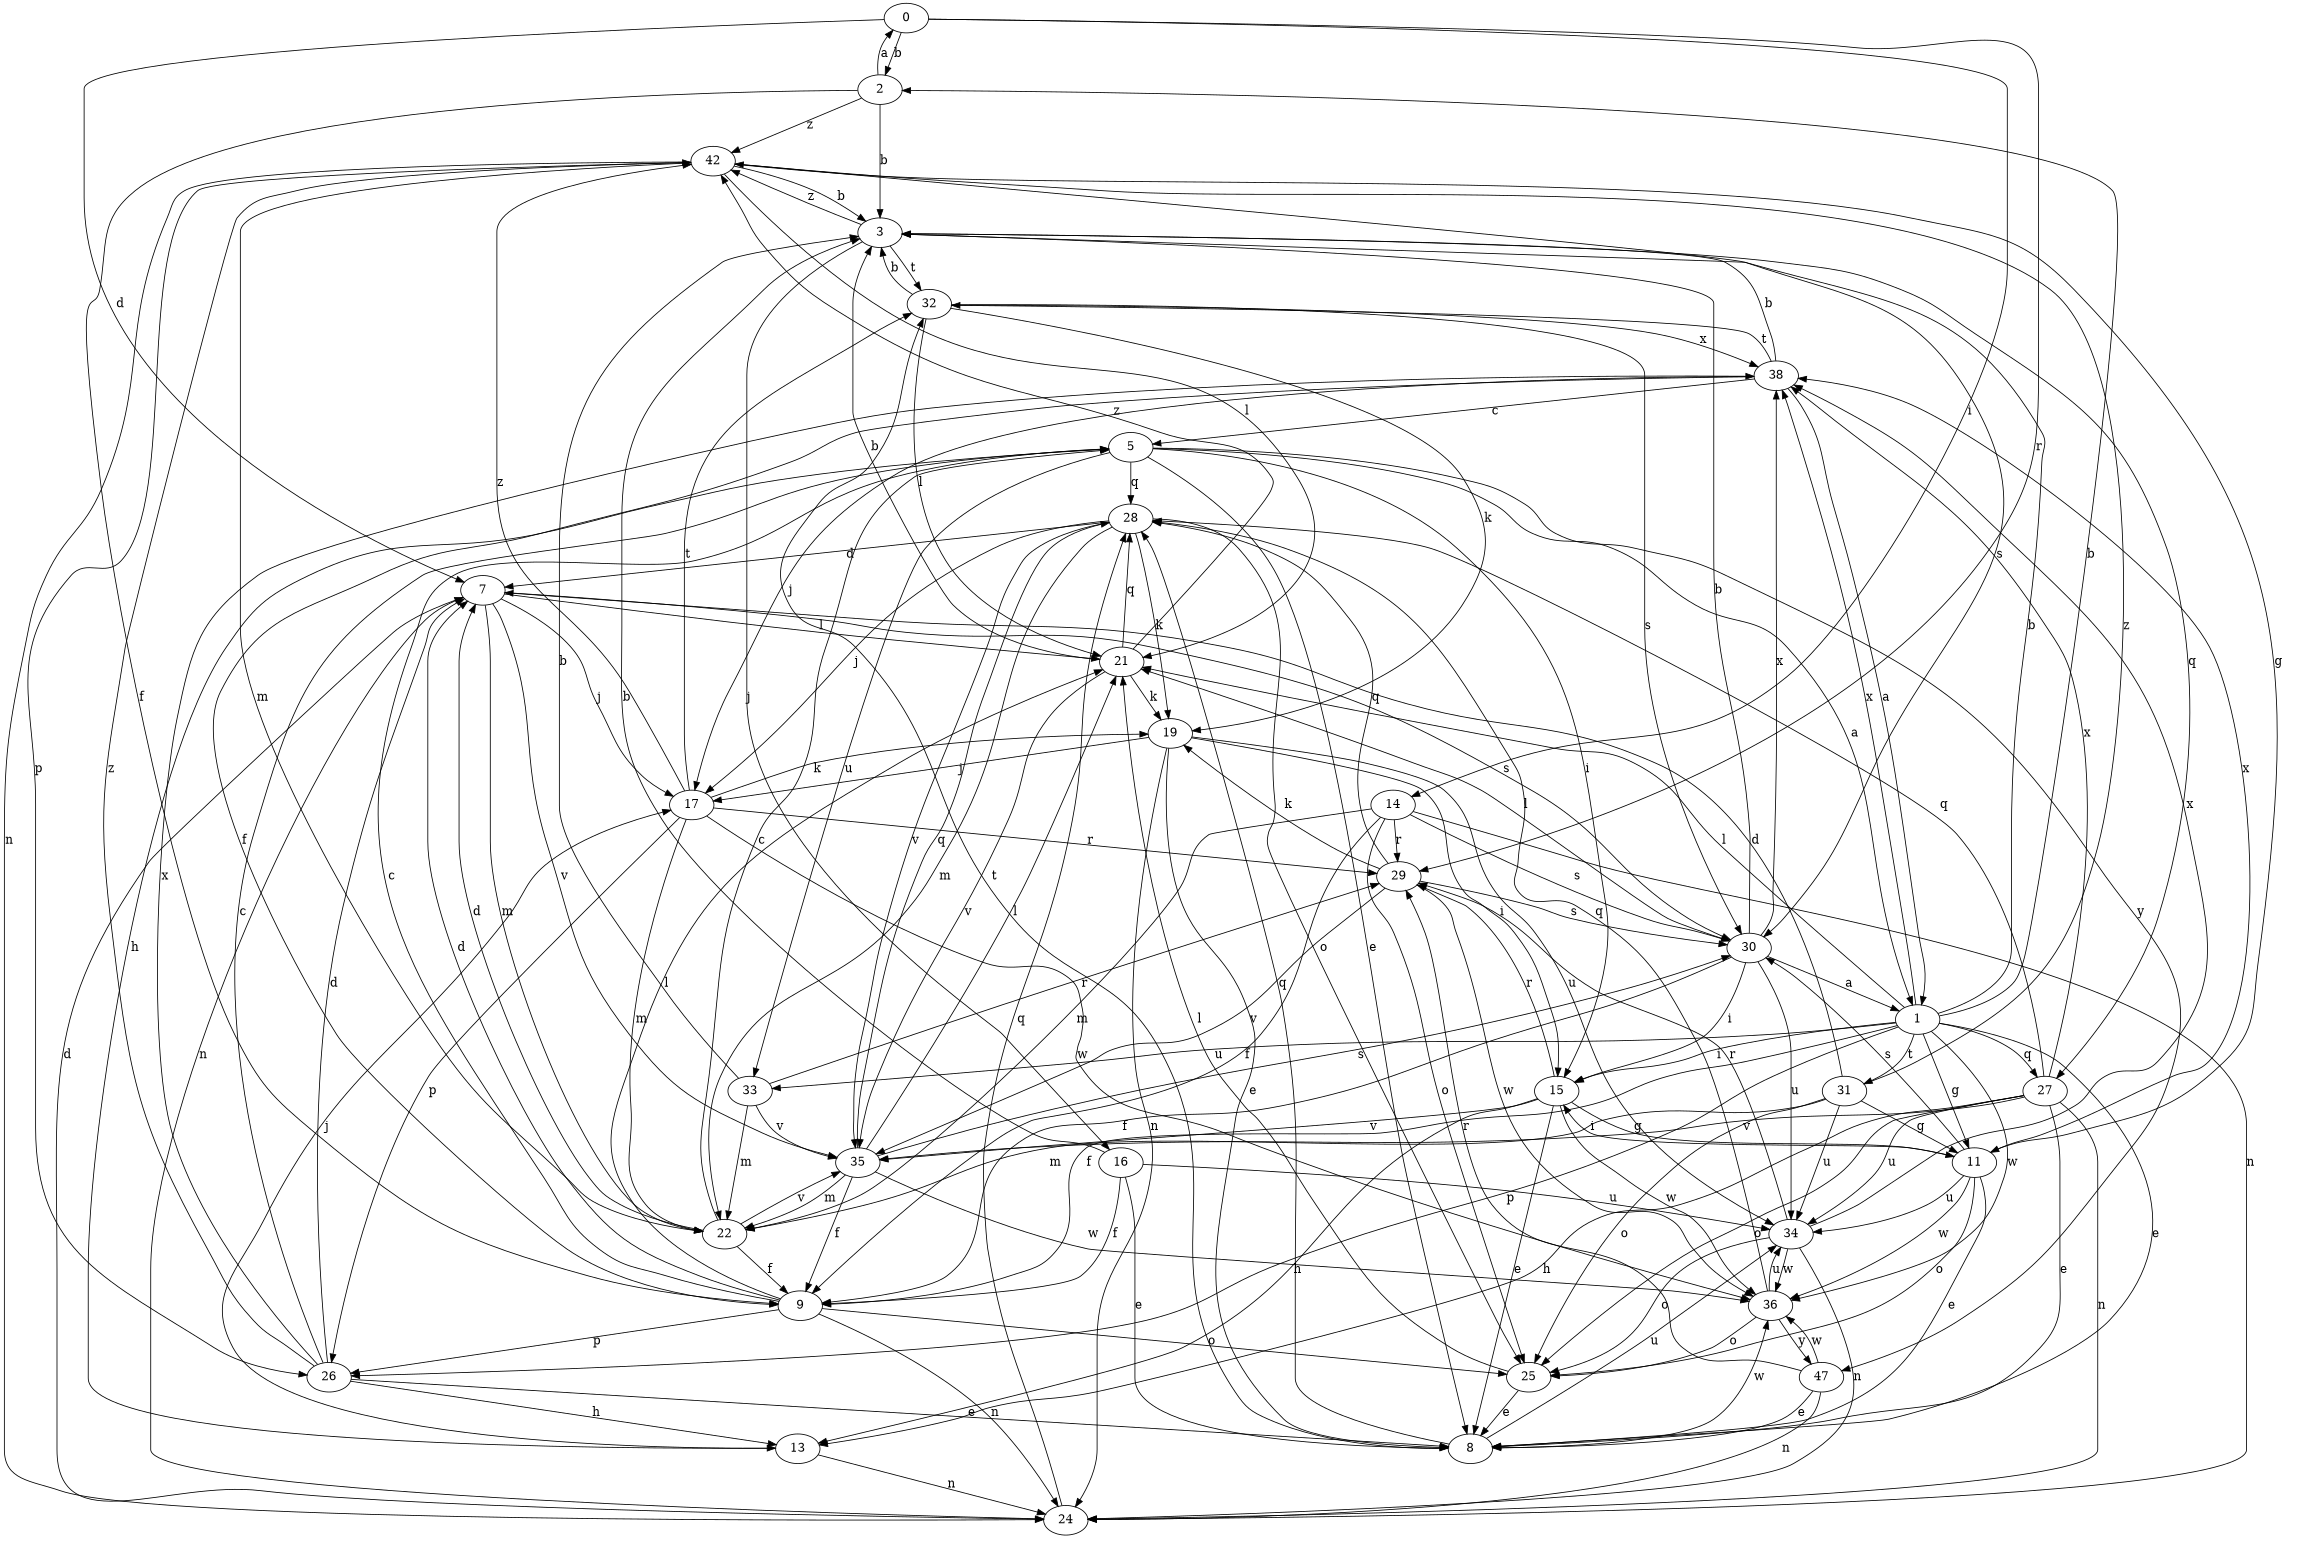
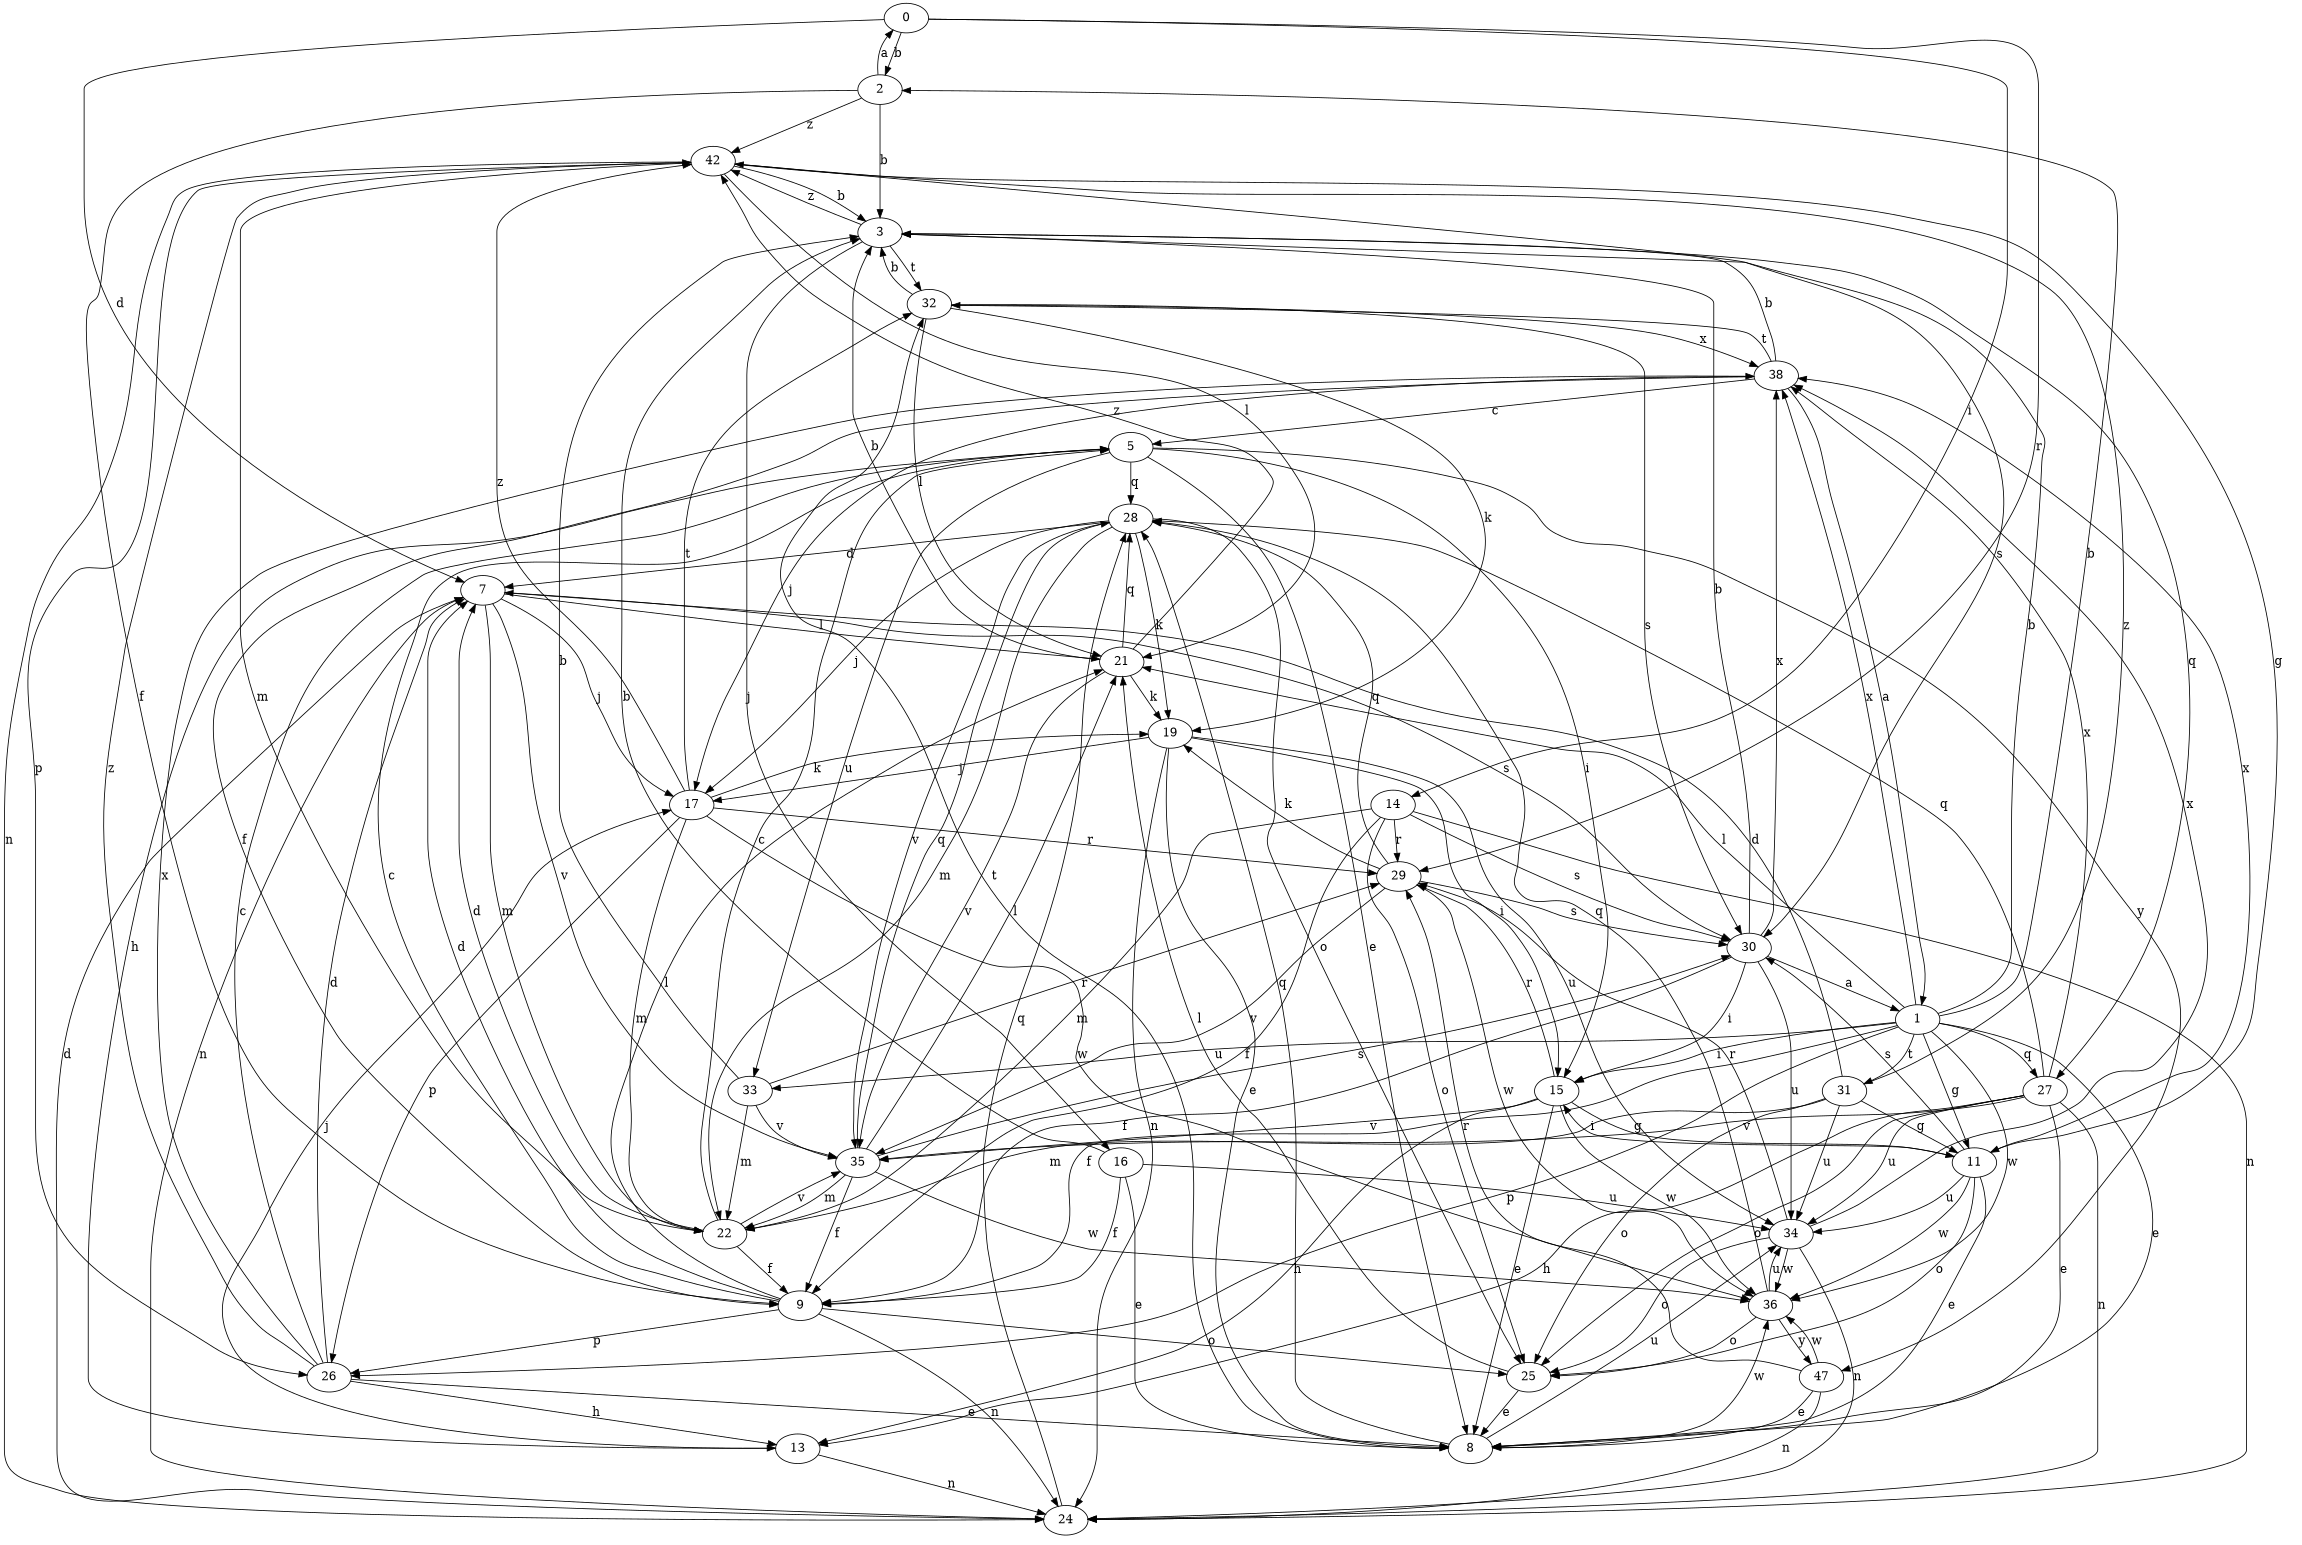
(1655, 575) -> none
(1469, 784) -> none
